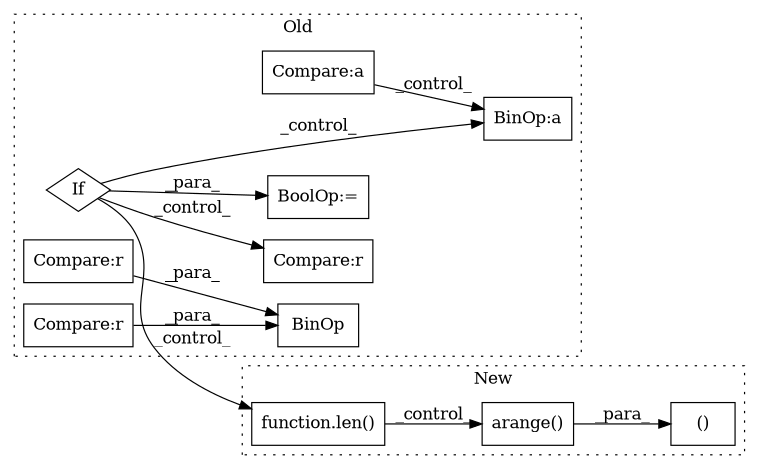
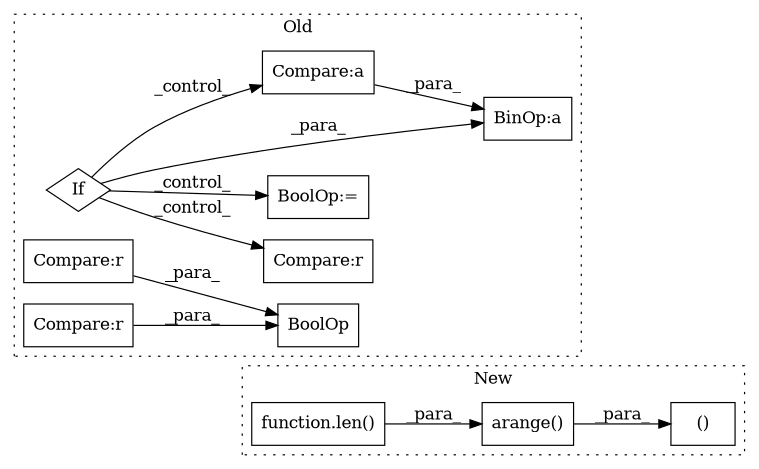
(433, 85) -> (433, 85)
(318, 126) -> (318, 126)
(192, 183) -> (192, 183)
(141, 318) -> (165, 122)
(318, 325) -> (318, 325)
(433, 415) -> (433, 415)
